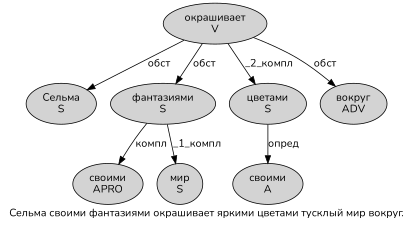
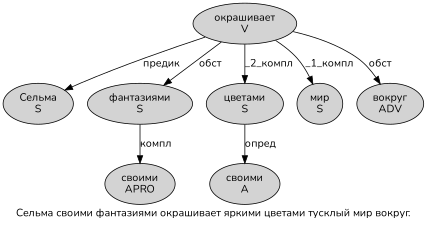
(159, 64) -> (162, 64)
(171, 140) -> (295, 56)
